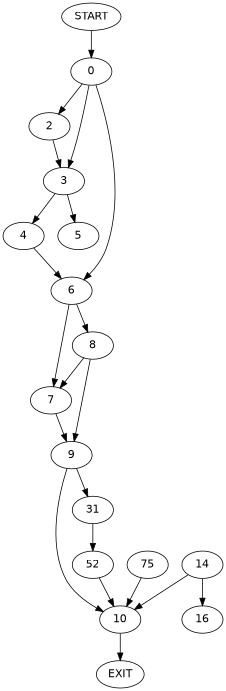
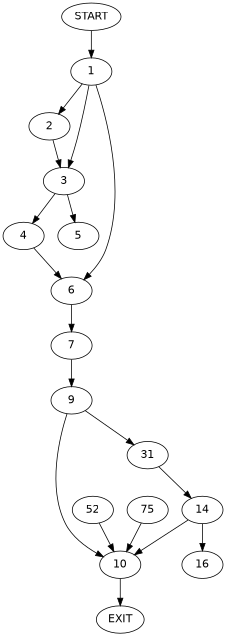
(91, 72) -> (91, 72)
(93, 346) -> none
(93, 534) -> (172, 480)
